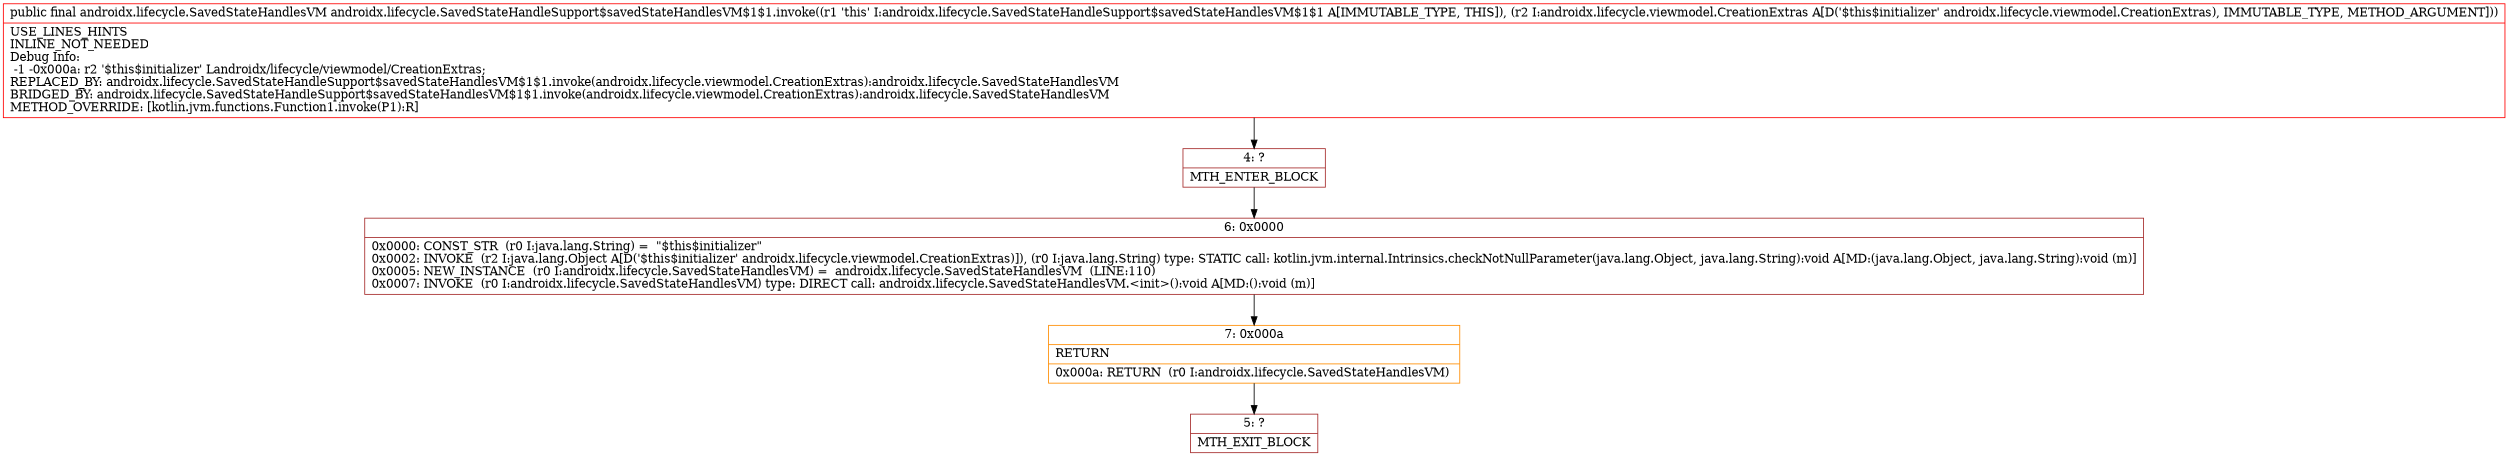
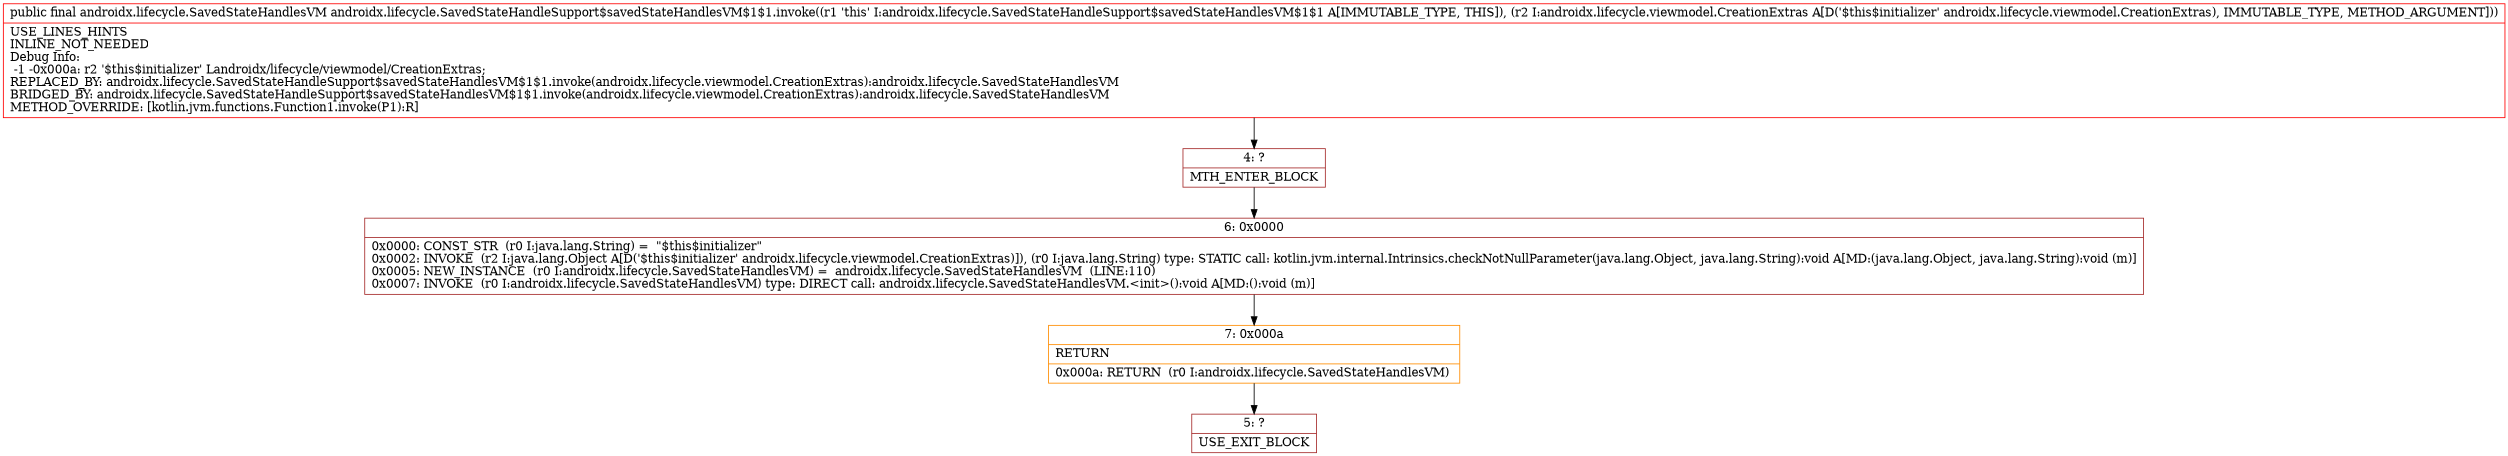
(1254, 443) -> (1254, 443)
